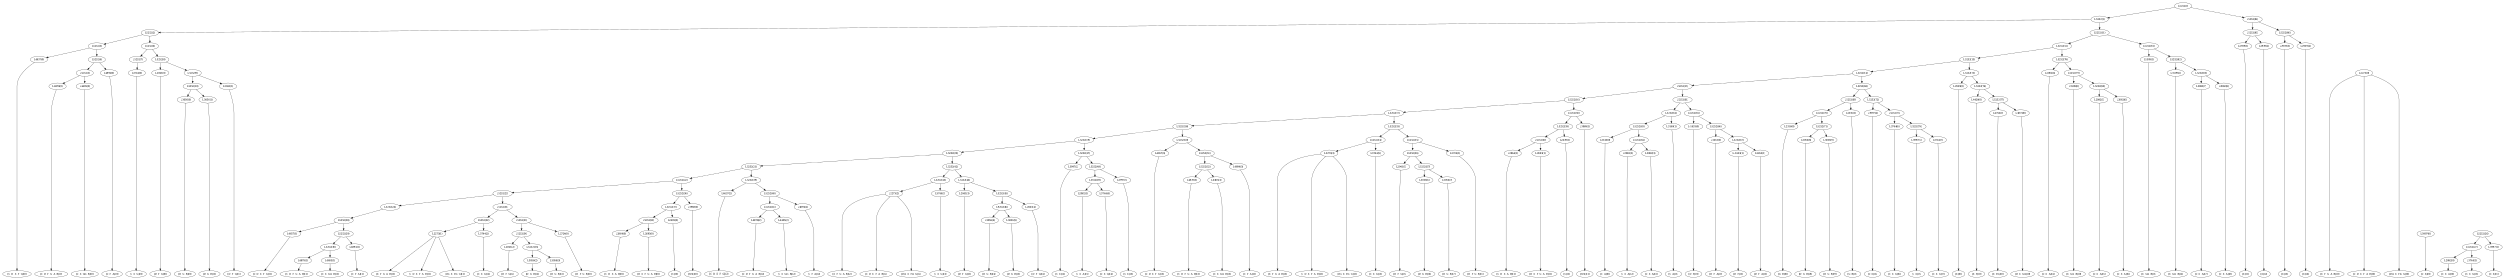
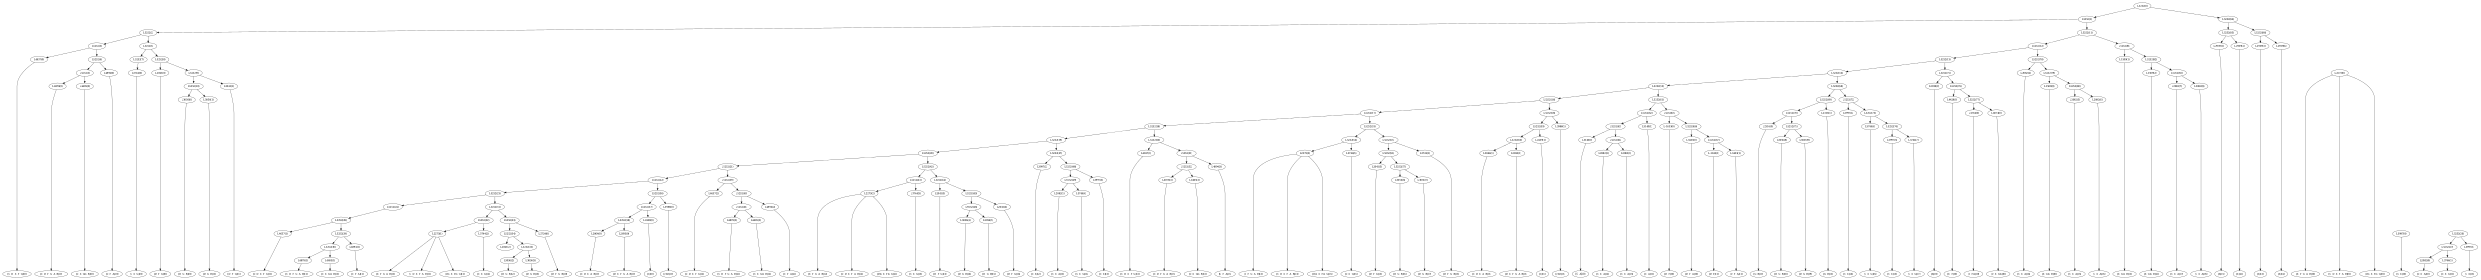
(508, 274) -> none
